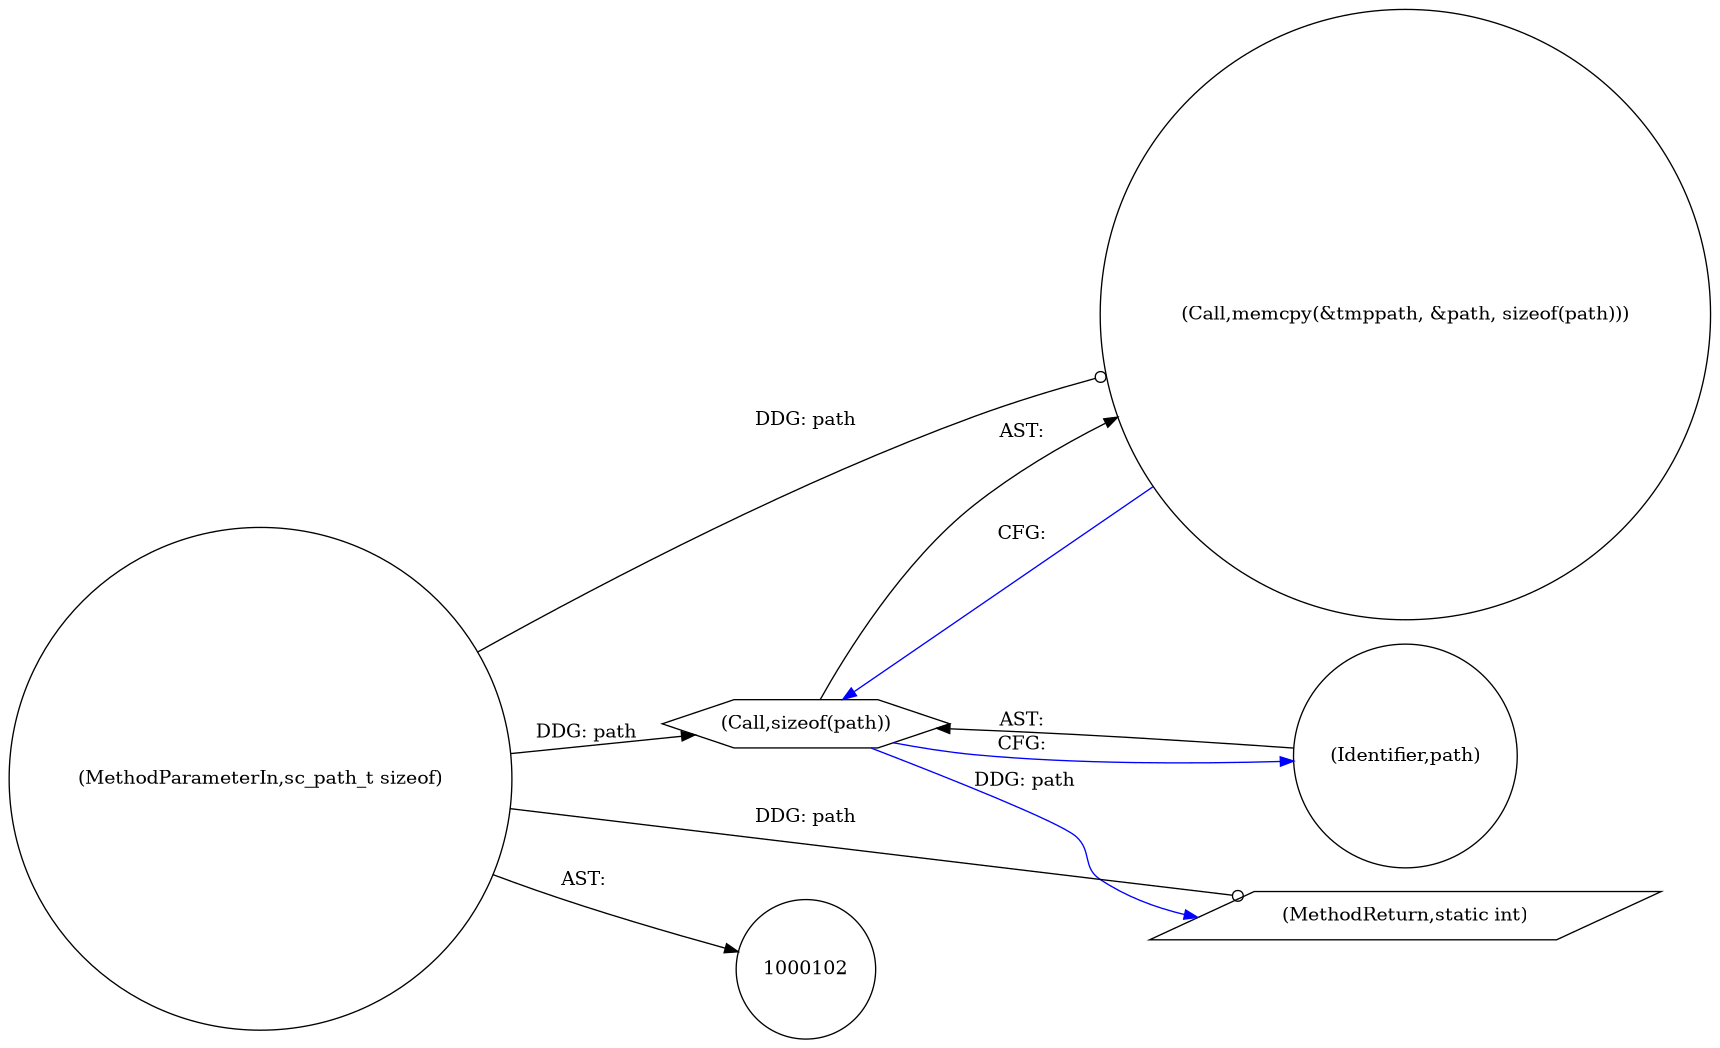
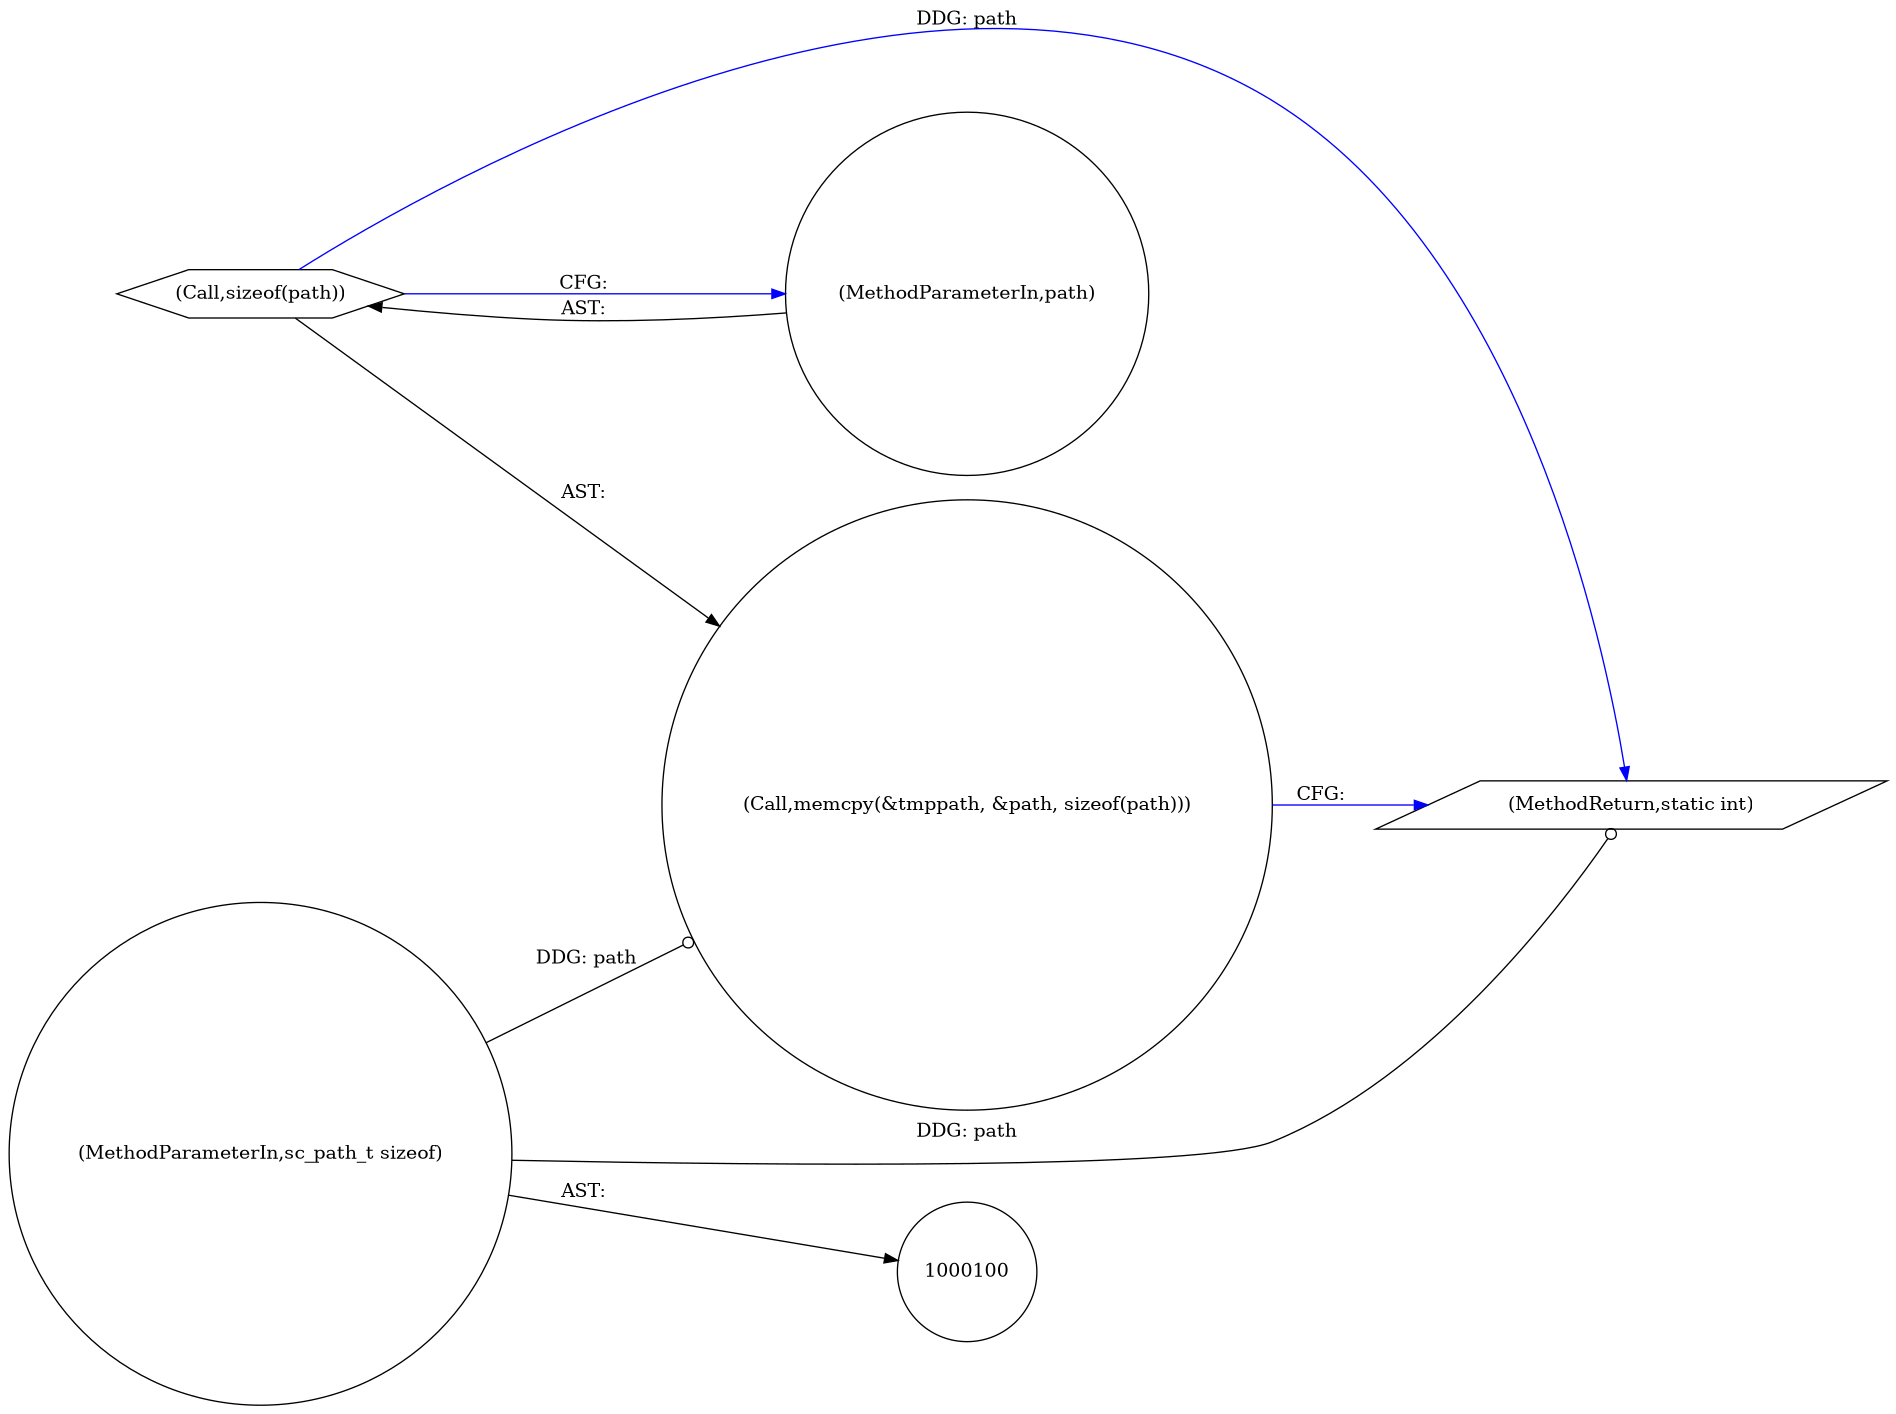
(1004, 589) -> (1343, 805)
(596, 745) -> none
(1405, 756) -> (967, 294)
(806, 969) -> (967, 1272)
